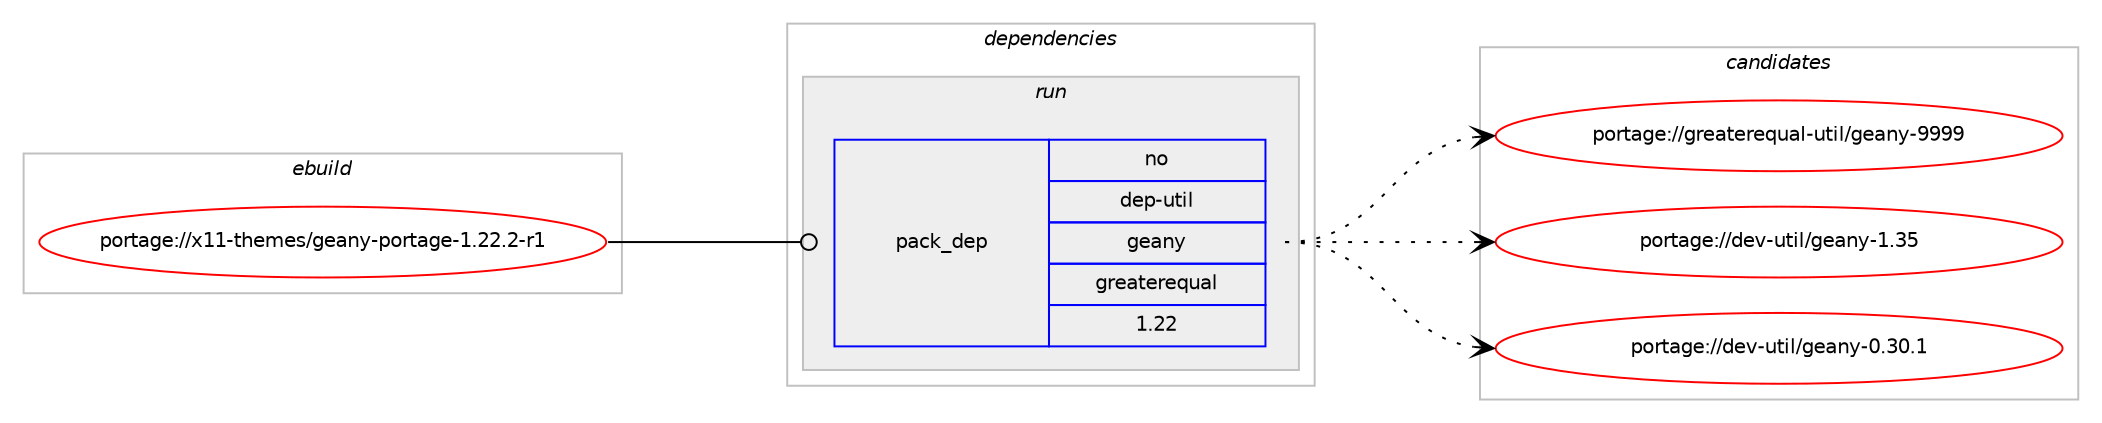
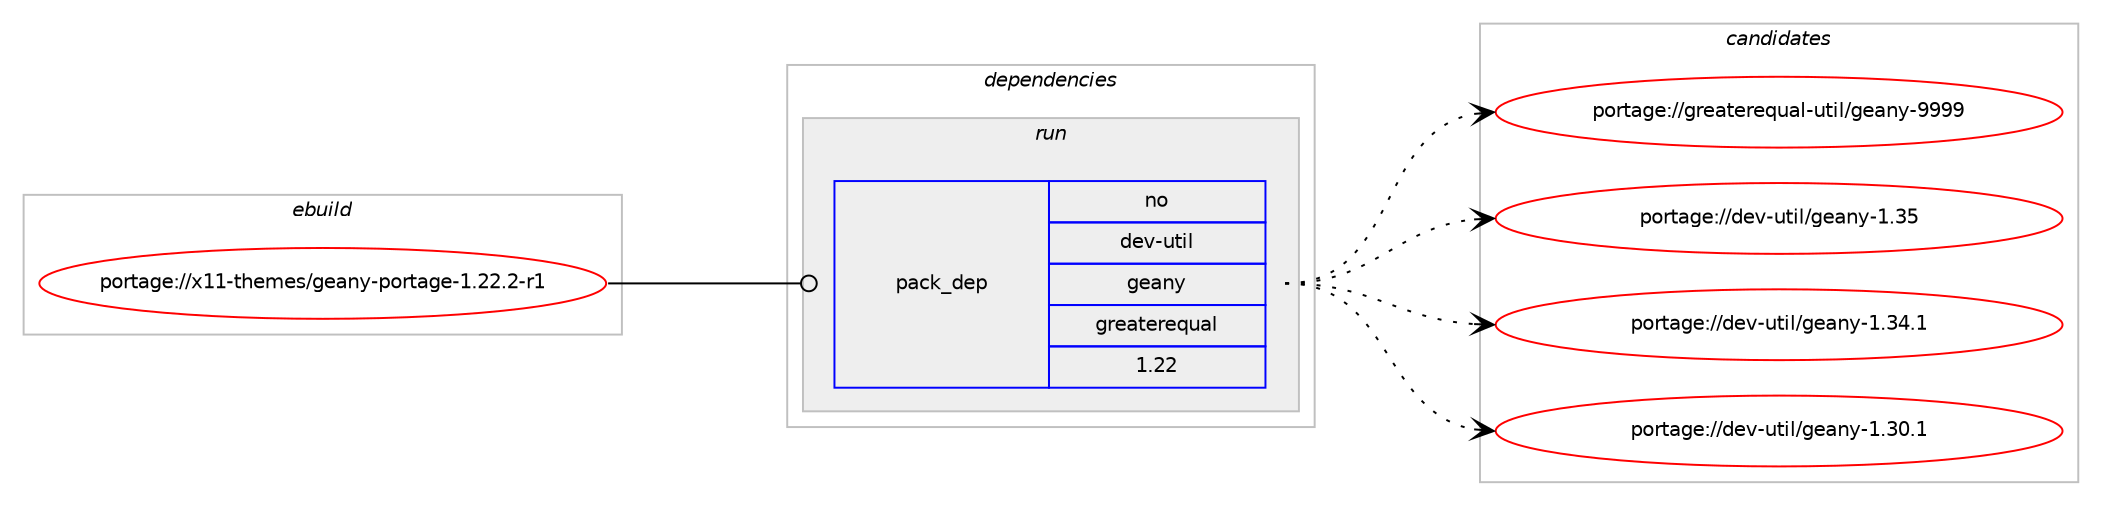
(1157, 201) -> (1157, 242)
none -> (1779, 325)
(1779, 348) -> (1779, 431)
